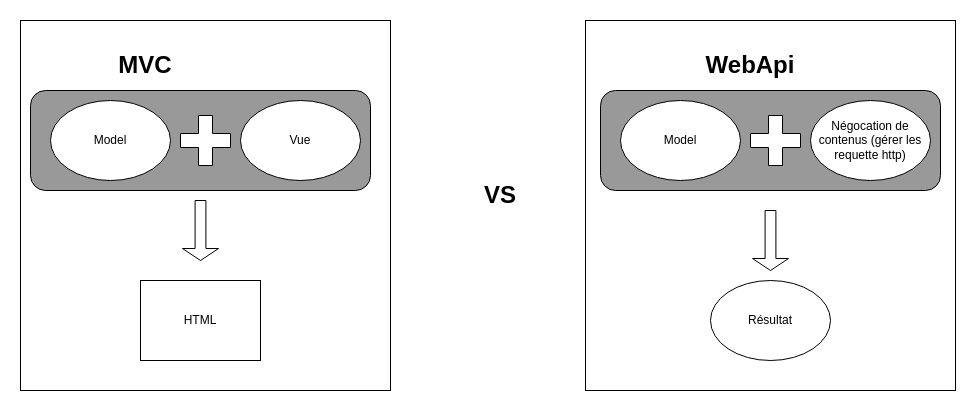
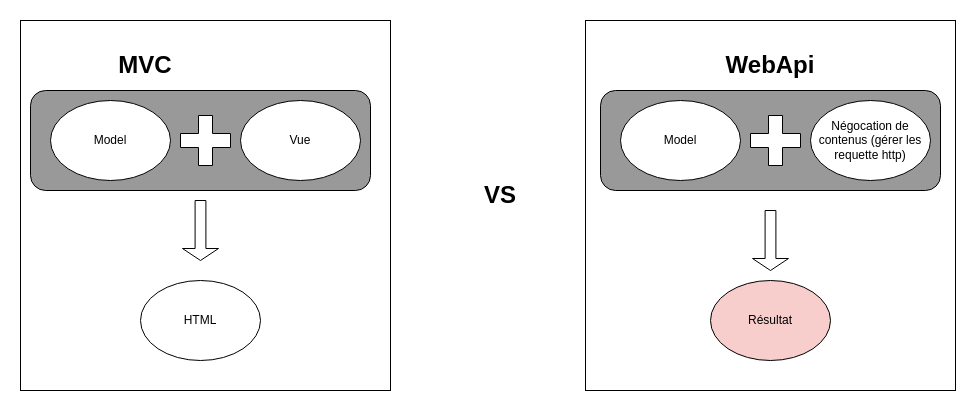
(751, 66) -> (771, 66)
(201, 321) -> (201, 321)
(771, 321) -> (771, 321)
